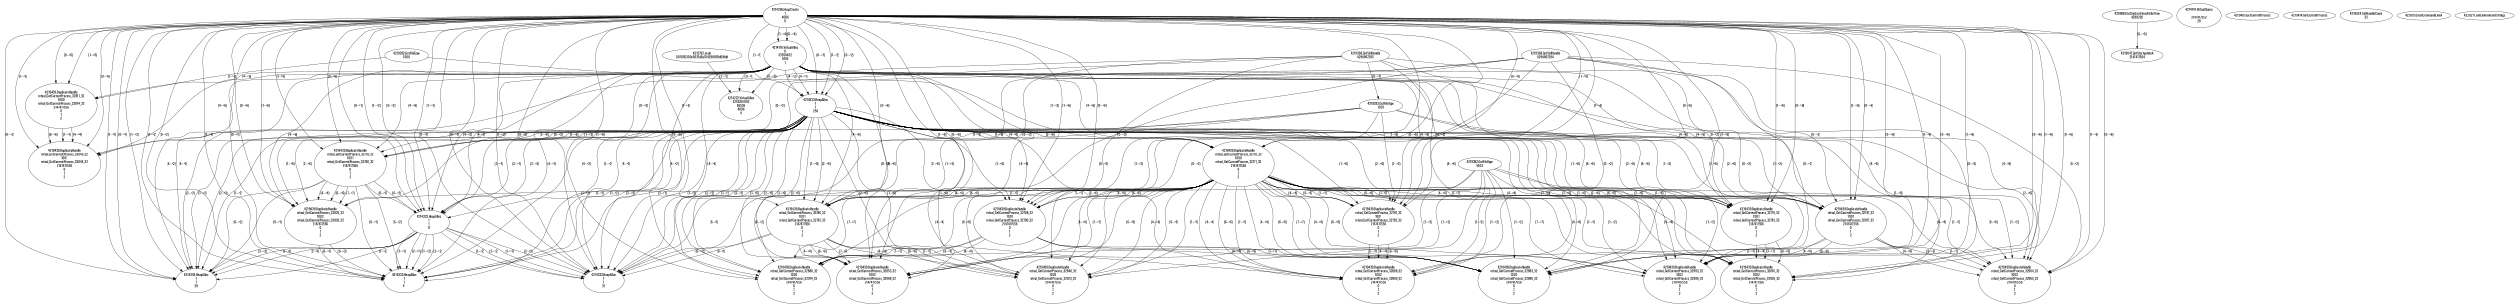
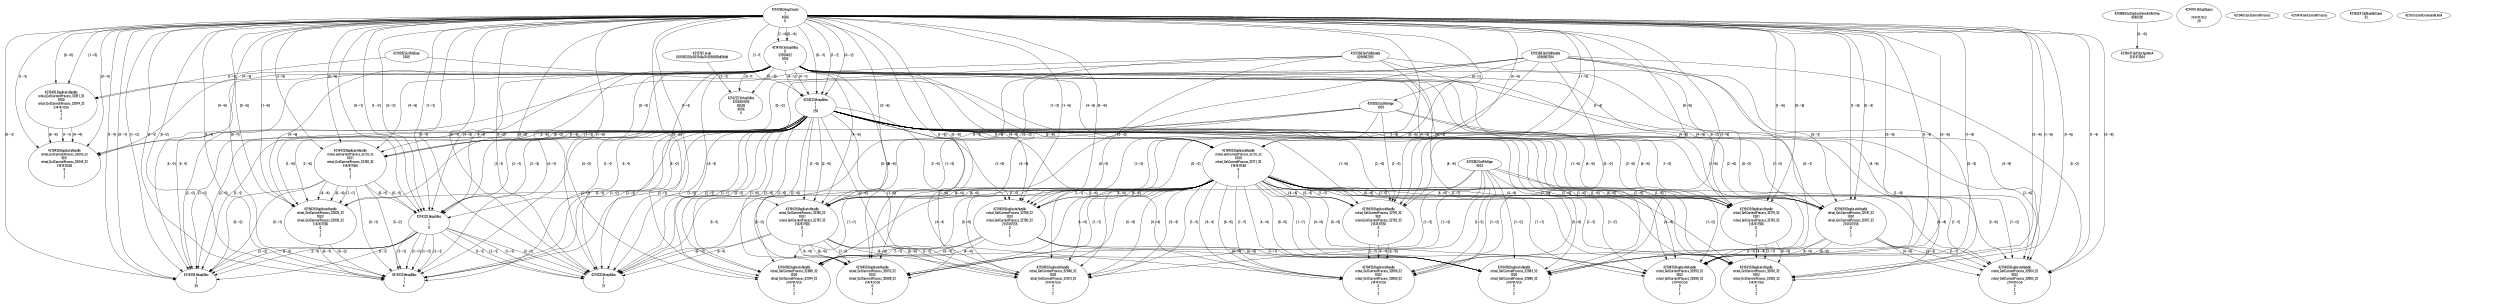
(2485, 16) -> none
(1374, 83) -> (1468, 76)
